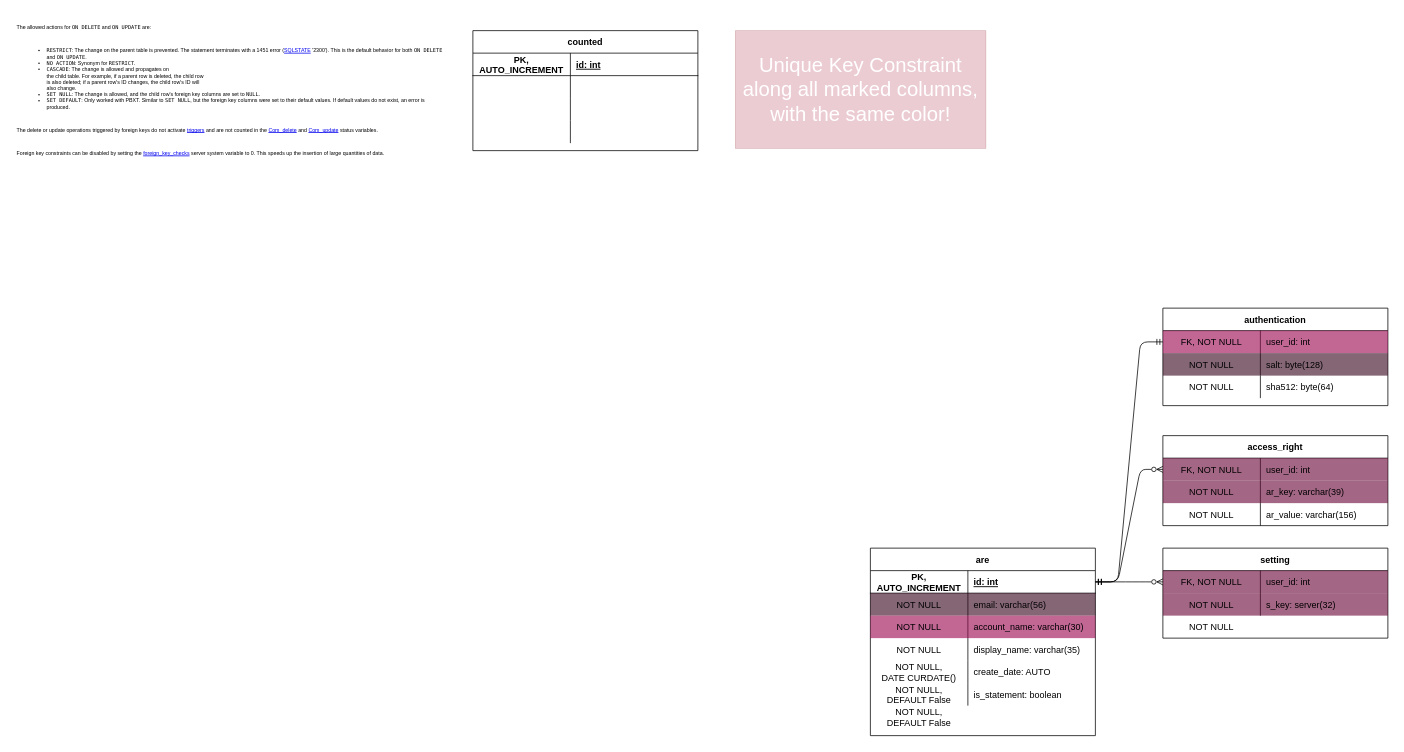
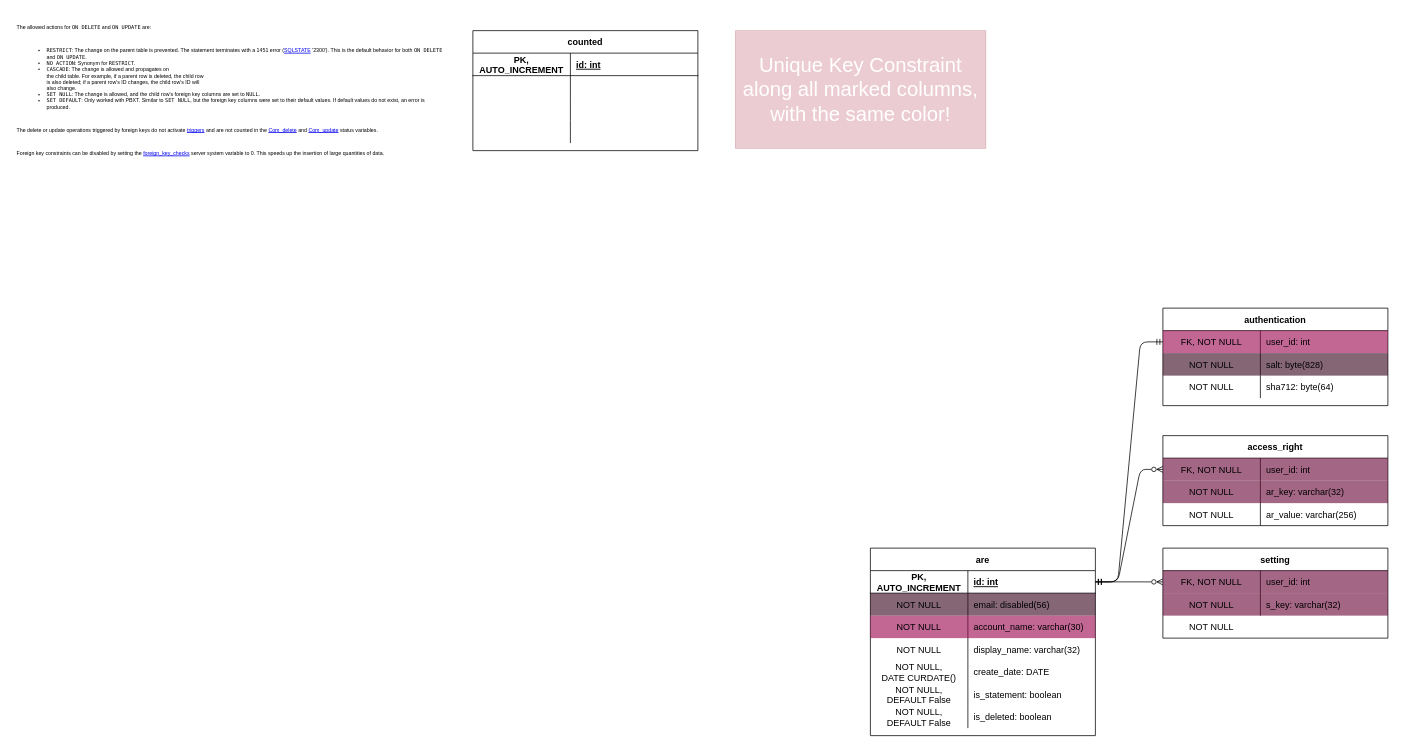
(1300, 365) -> (1300, 365)
(1304, 387) -> (1304, 387)
(1312, 492) -> (1312, 492)
(1318, 515) -> (1318, 515)
(1014, 605) -> (1014, 605)
(1307, 605) -> (1309, 605)
(1032, 650) -> (1032, 650)
(1014, 672) -> (1014, 672)
none -> (1032, 717)
